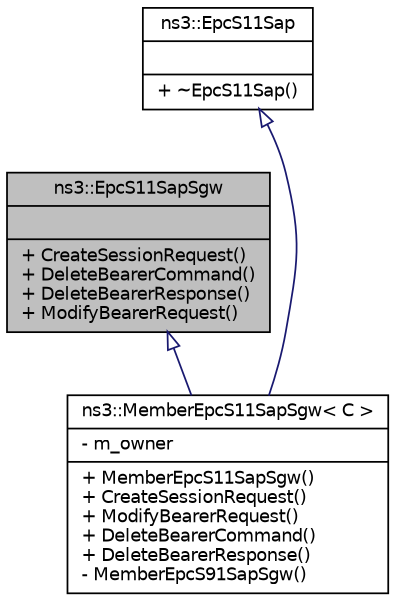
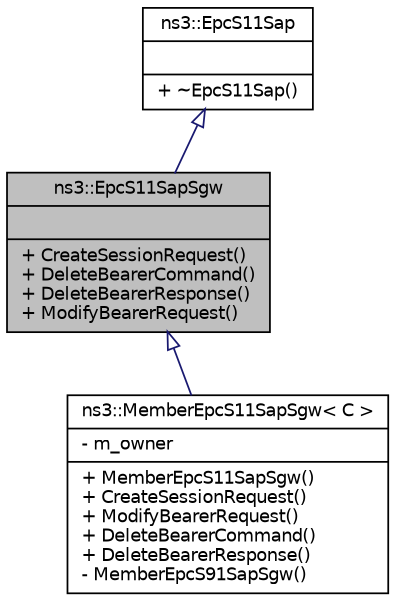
(296, 259) -> (186, 149)
